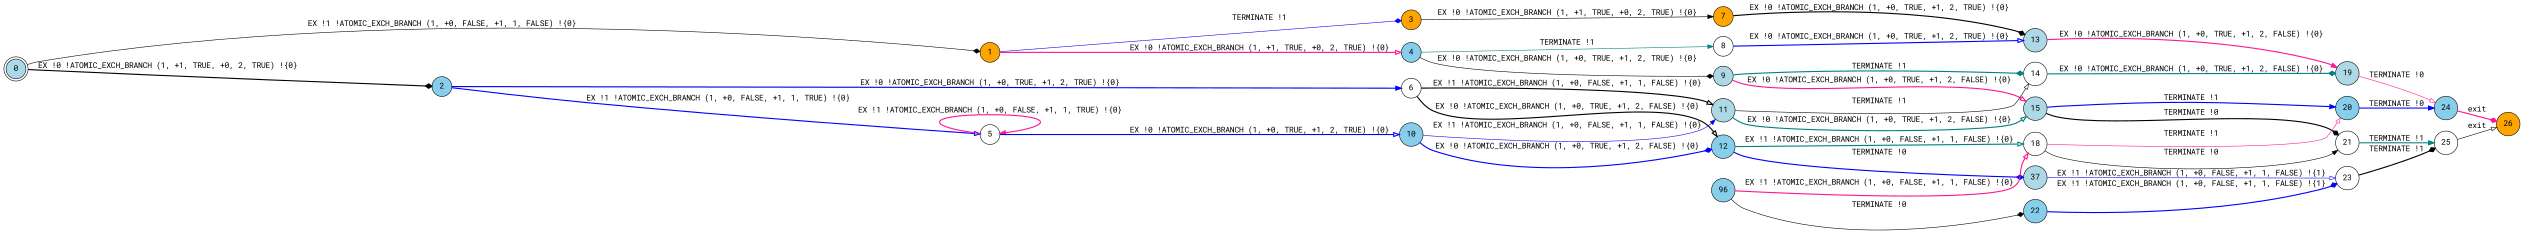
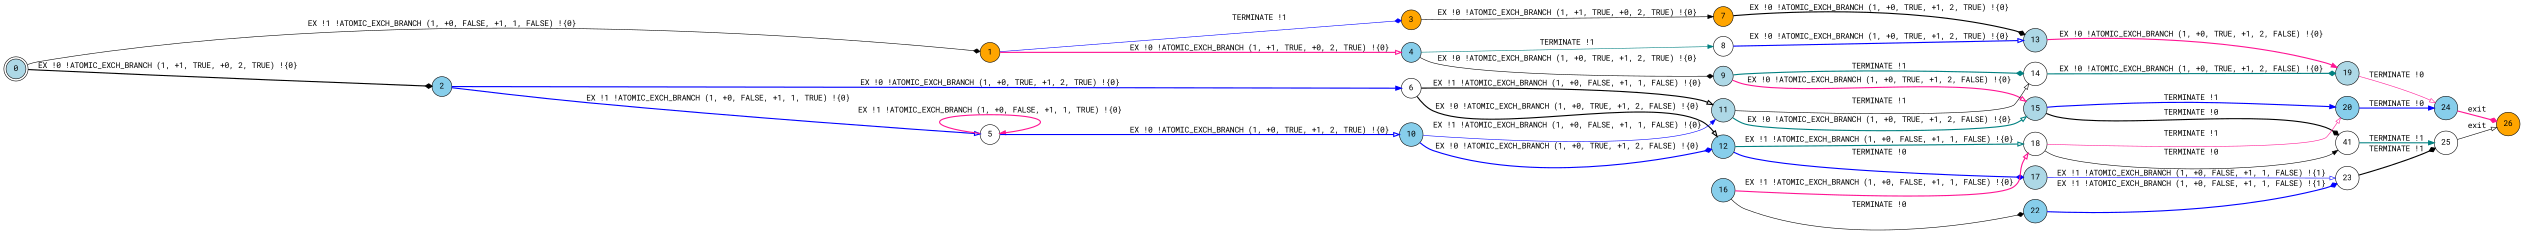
(2347, 143) -> (2347, 143)
(2035, 178) -> (2035, 178)
(1723, 190) -> (1723, 190)
